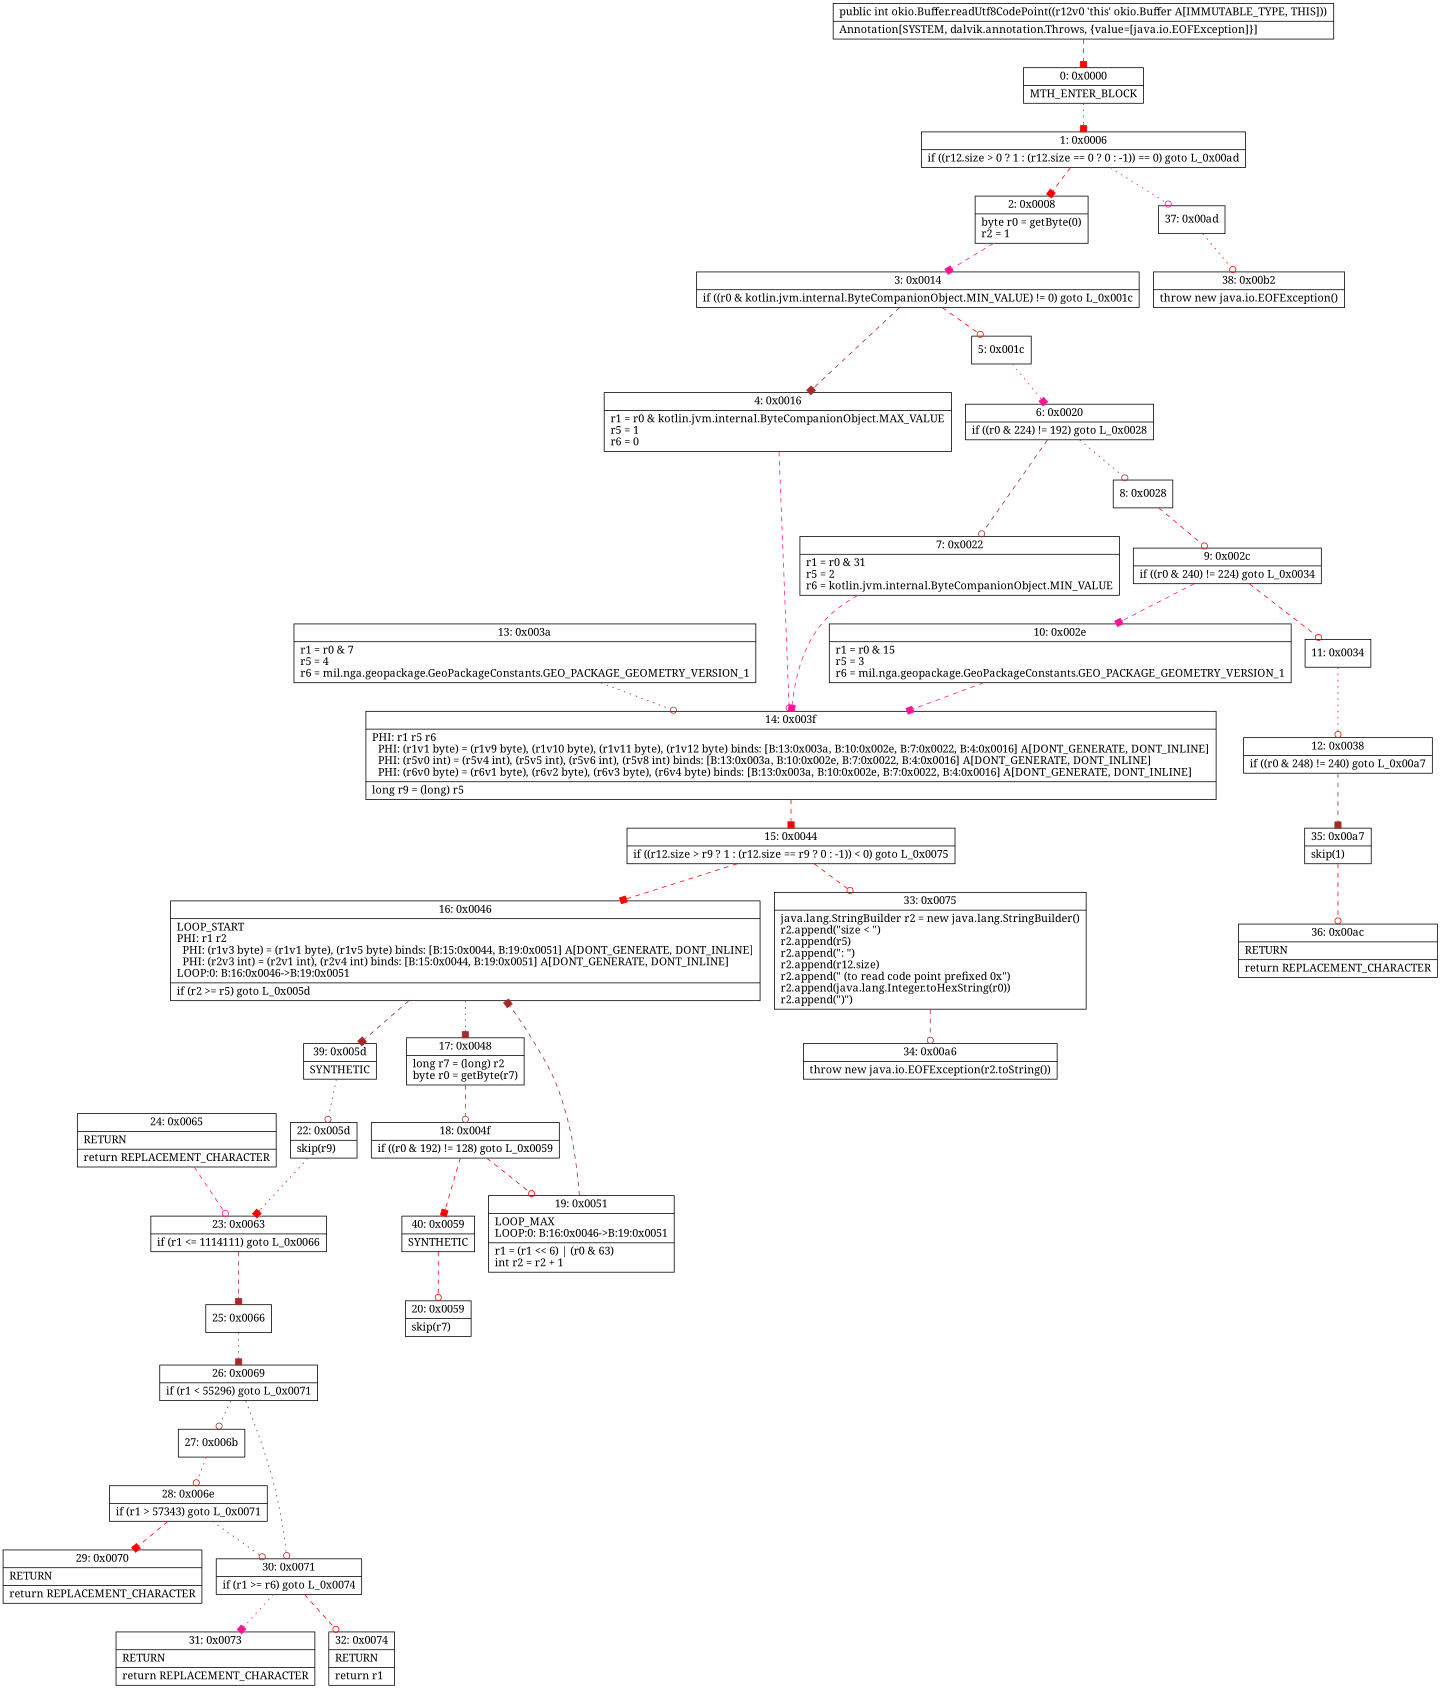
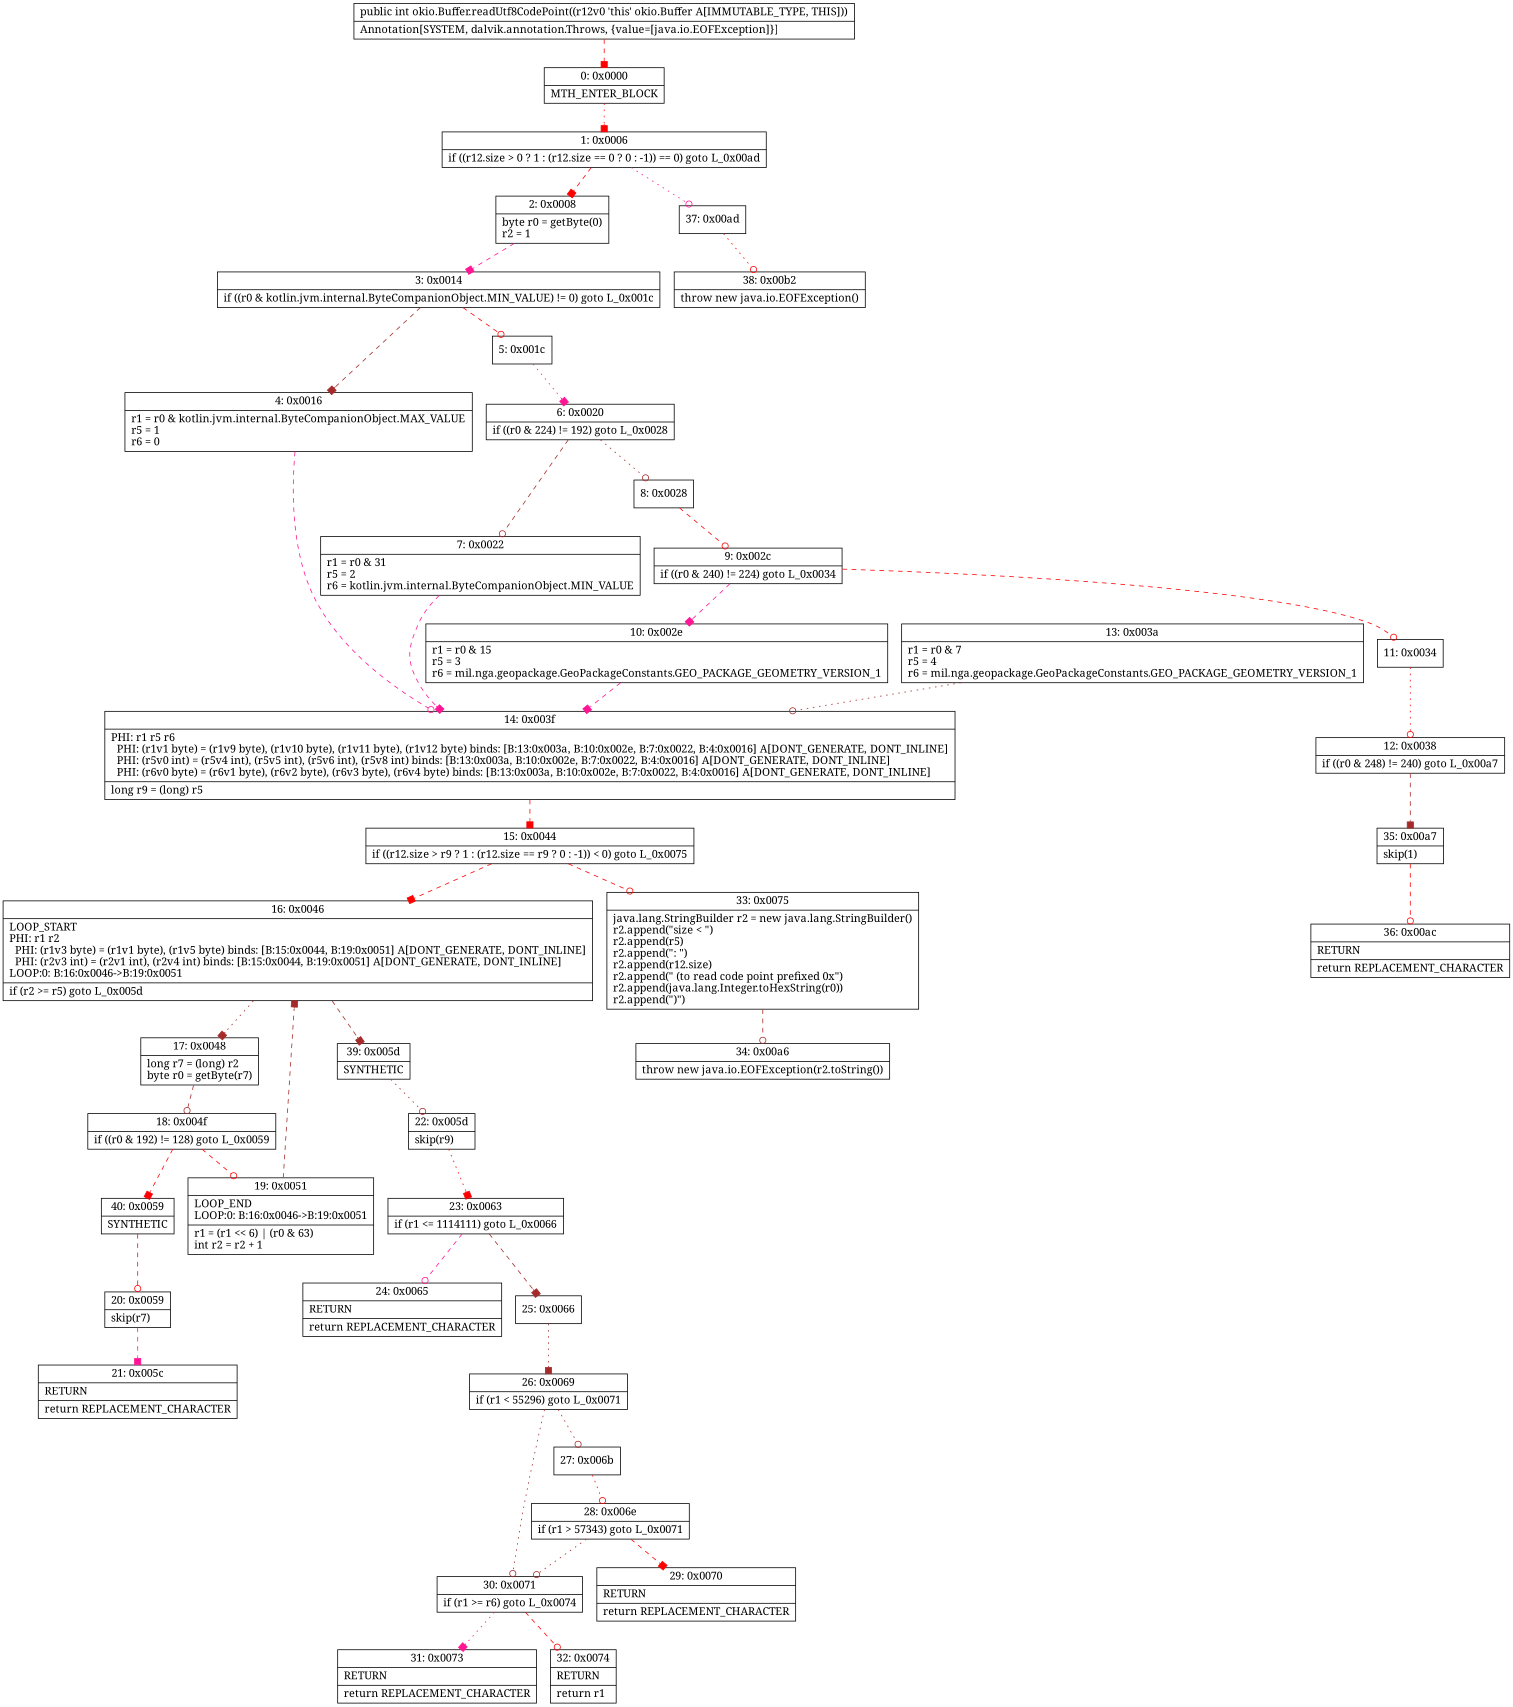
(209, 1189) -> (445, 1256)
(525, 1222) -> (224, 1204)
none -> (138, 1392)
